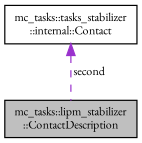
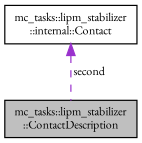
(71, 25) -> (71, 25)
